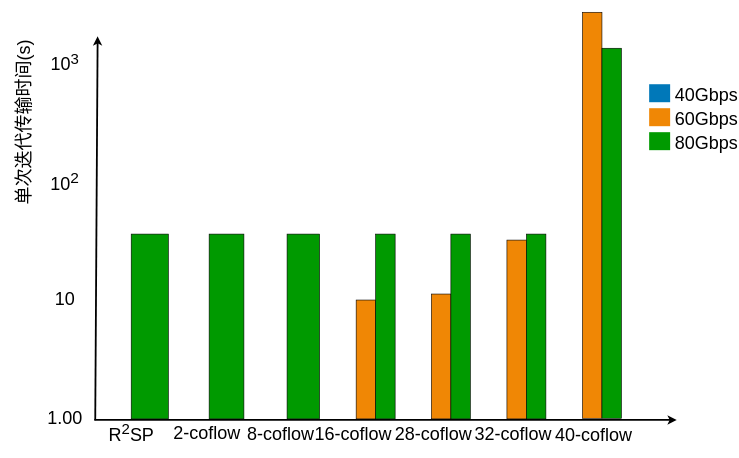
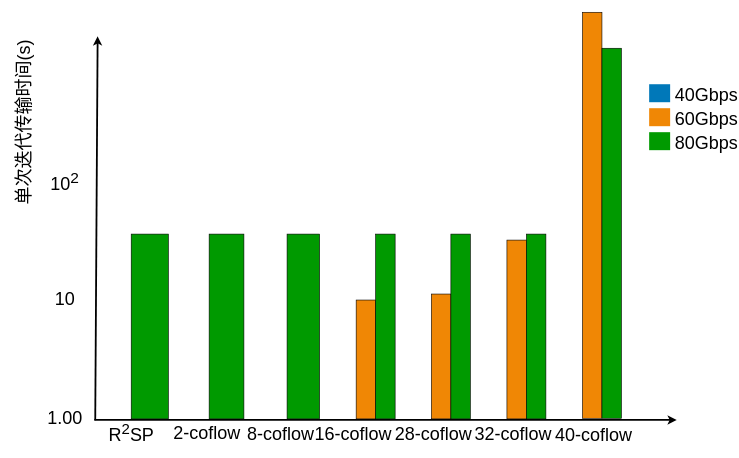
(65, 63) -> none
